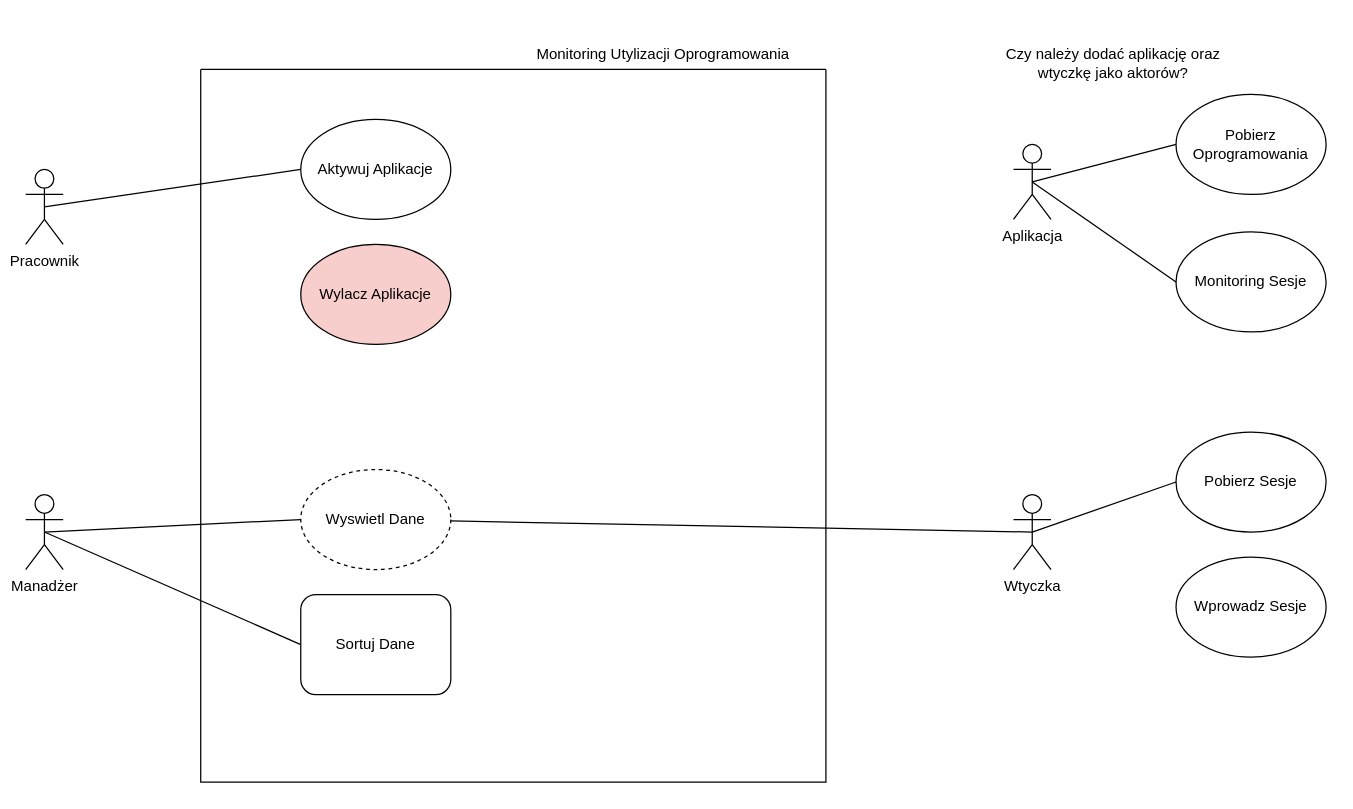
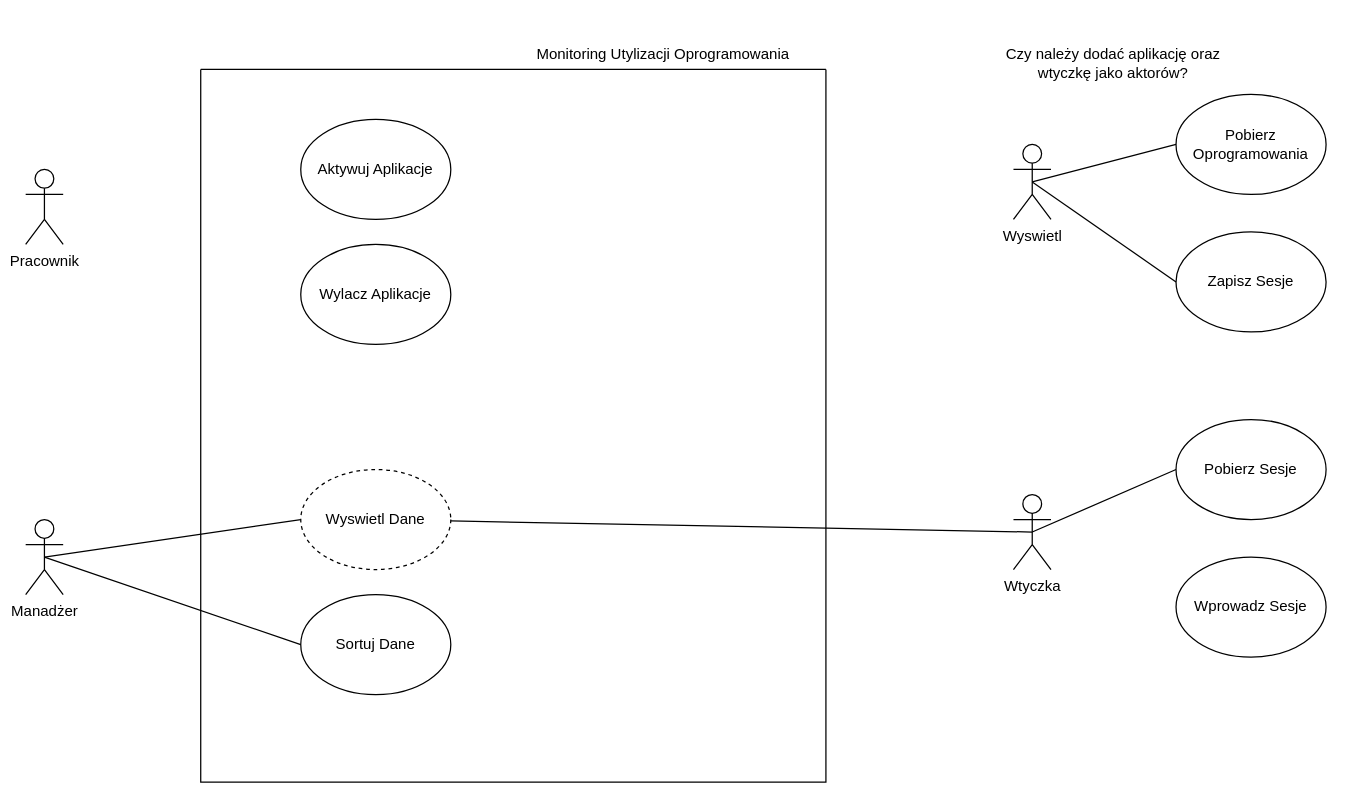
(173, 188) -> none
(1033, 237) -> (1033, 237)
(1251, 282) -> (1251, 282)
(376, 294) -> (376, 294)
(1251, 482) -> (1251, 469)
(44, 532) -> (44, 557)
(376, 644) -> (376, 644)
